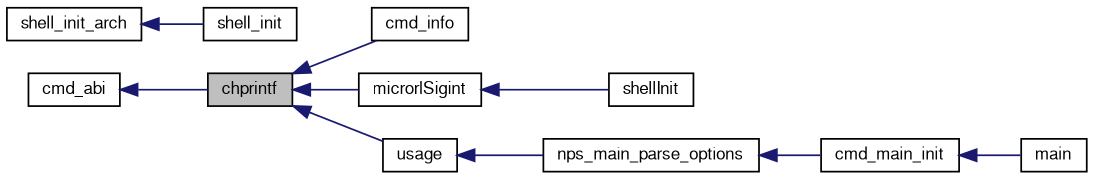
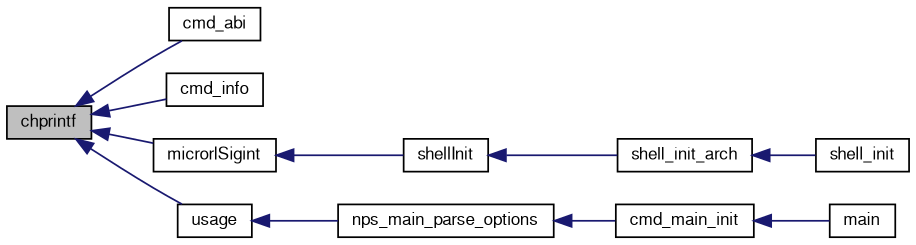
(173, 90) -> (136, 68)
none -> (562, 155)
